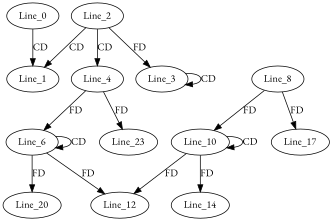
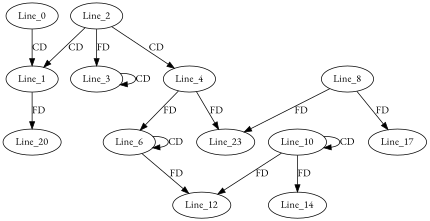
(242, 108) -> (290, 109)
(32, 170) -> (32, 107)
